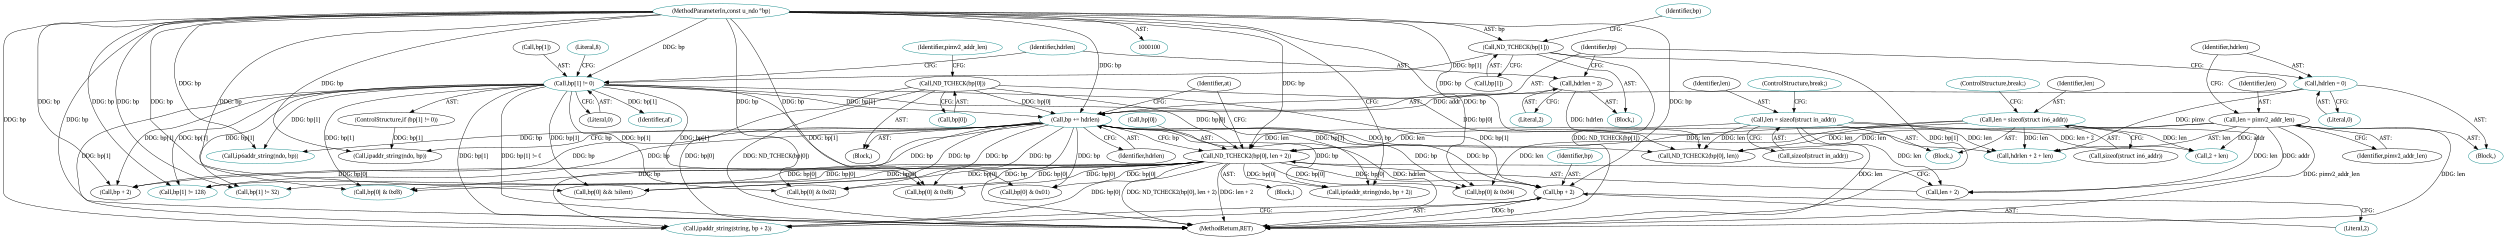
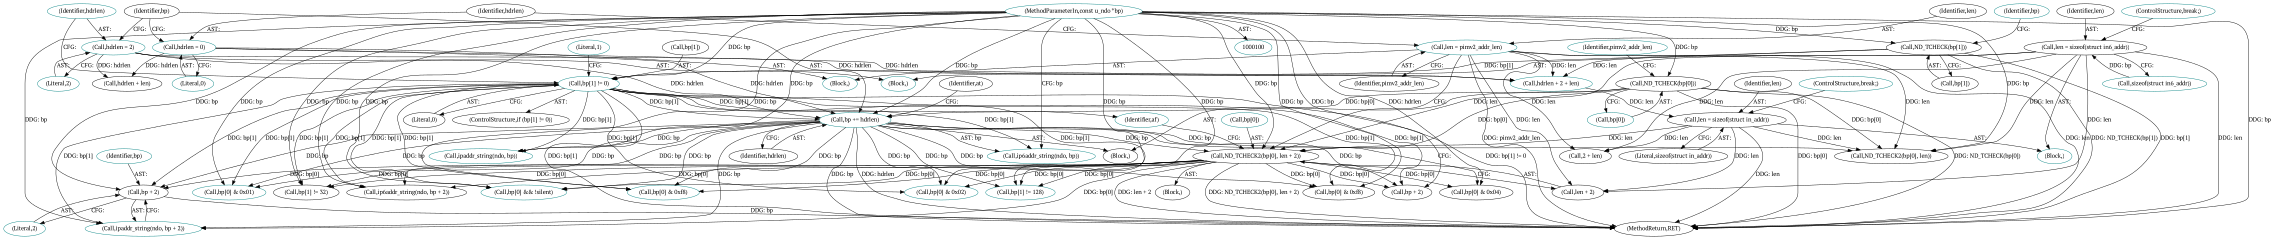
none -> (1439, 19)
none -> (482, 25)
(1494, 29) -> (1787, 29)
(588, 48) -> (589, 48)
none -> (127, 84)
(190, 84) -> (1052, 84)
(1581, 84) -> (113, 48)
(1373, 102) -> (348, 102)
(1416, 102) -> (687, 84)
(1447, 102) -> (767, 84)
(1475, 102) -> (1405, 102)
(1229, 118) -> (1202, 132)
(1794, 120) -> (1727, 120)
(2024, 120) -> (2085, 48)
(2190, 120) -> (902, 66)
(2259, 120) -> (1467, 48)
(1949, 132) -> (1627, 103)
(393, 136) -> (575, 126)
(531, 138) -> (971, 138)
(601, 138) -> (669, 138)
(1169, 138) -> (1137, 138)
(1698, 138) -> (1441, 102)
(2078, 138) -> (1676, 138)
(2114, 138) -> (2120, 66)
(2219, 138) -> (1564, 66)
(2251, 138) -> (1544, 102)
(1721, 142) -> (2097, 214)
none -> (587, 153)
(390, 156) -> (481, 156)
(1426, 156) -> (1445, 156)
(1813, 156) -> (1673, 156)
(2126, 156) -> (2155, 84)
(2212, 156) -> (1585, 156)
(2296, 156) -> (1528, 120)
(258, 192) -> (306, 192)
(603, 192) -> (524, 192)
(812, 192) -> (941, 192)
(1025, 192) -> (229, 192)
(728, 229) -> (143, 229)
